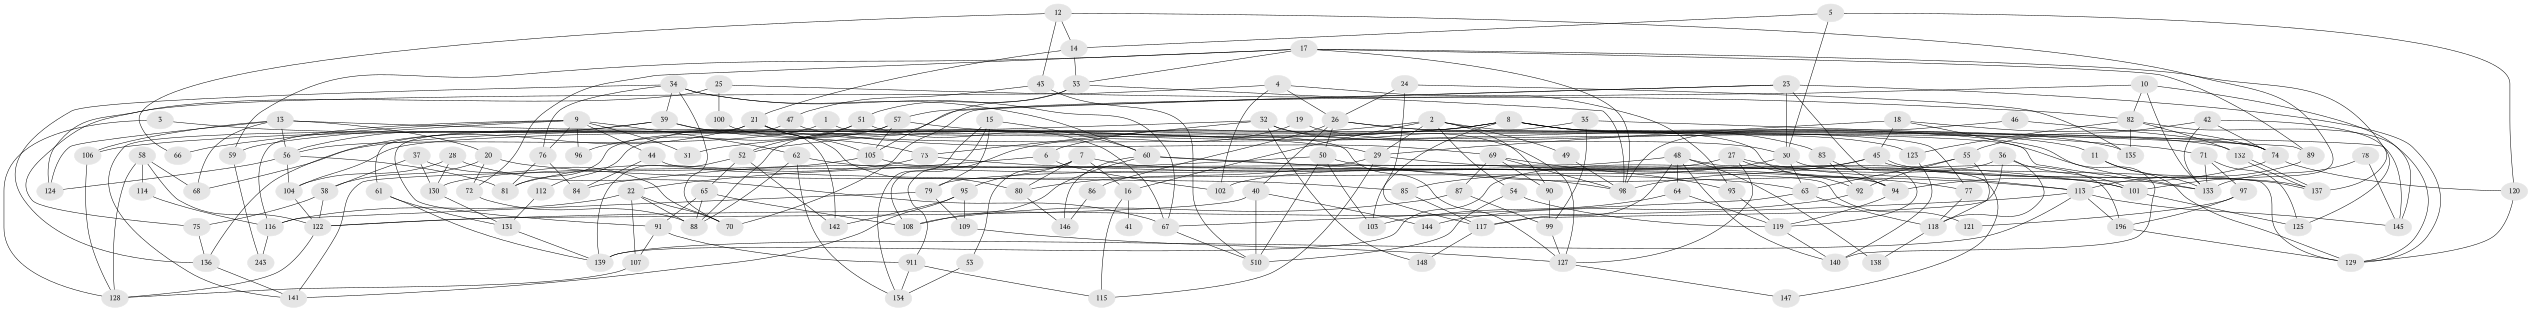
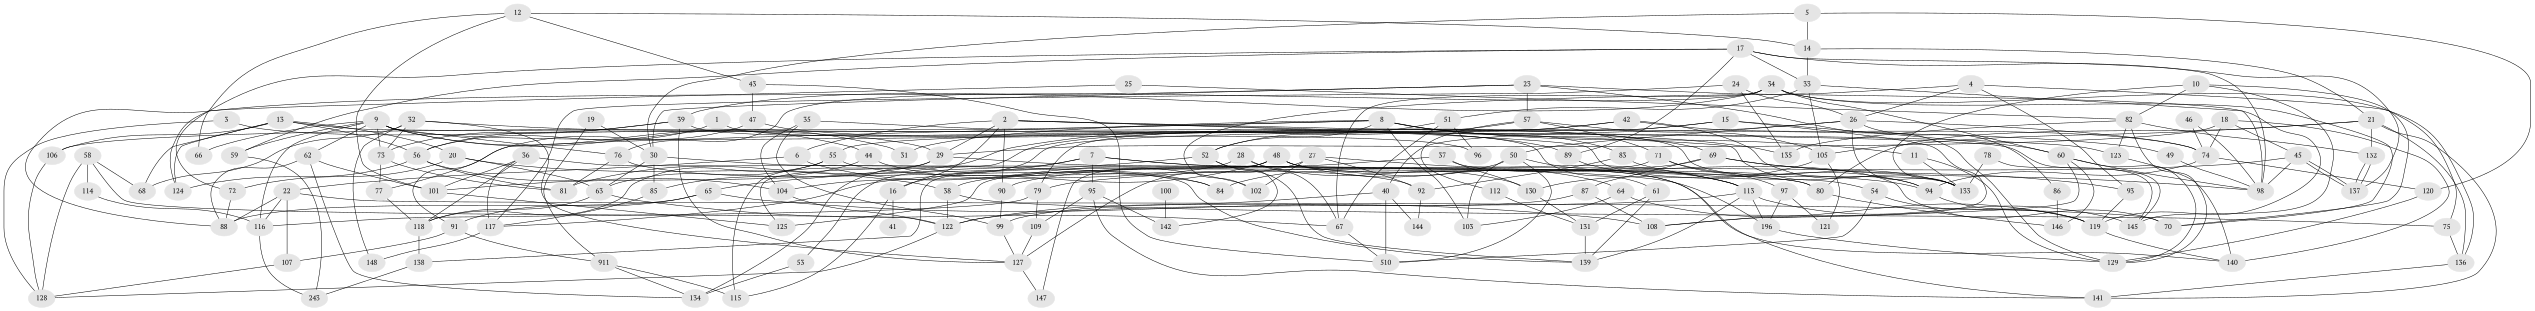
(719, 102) -> none
none -> (379, 138)
none -> (367, 281)
